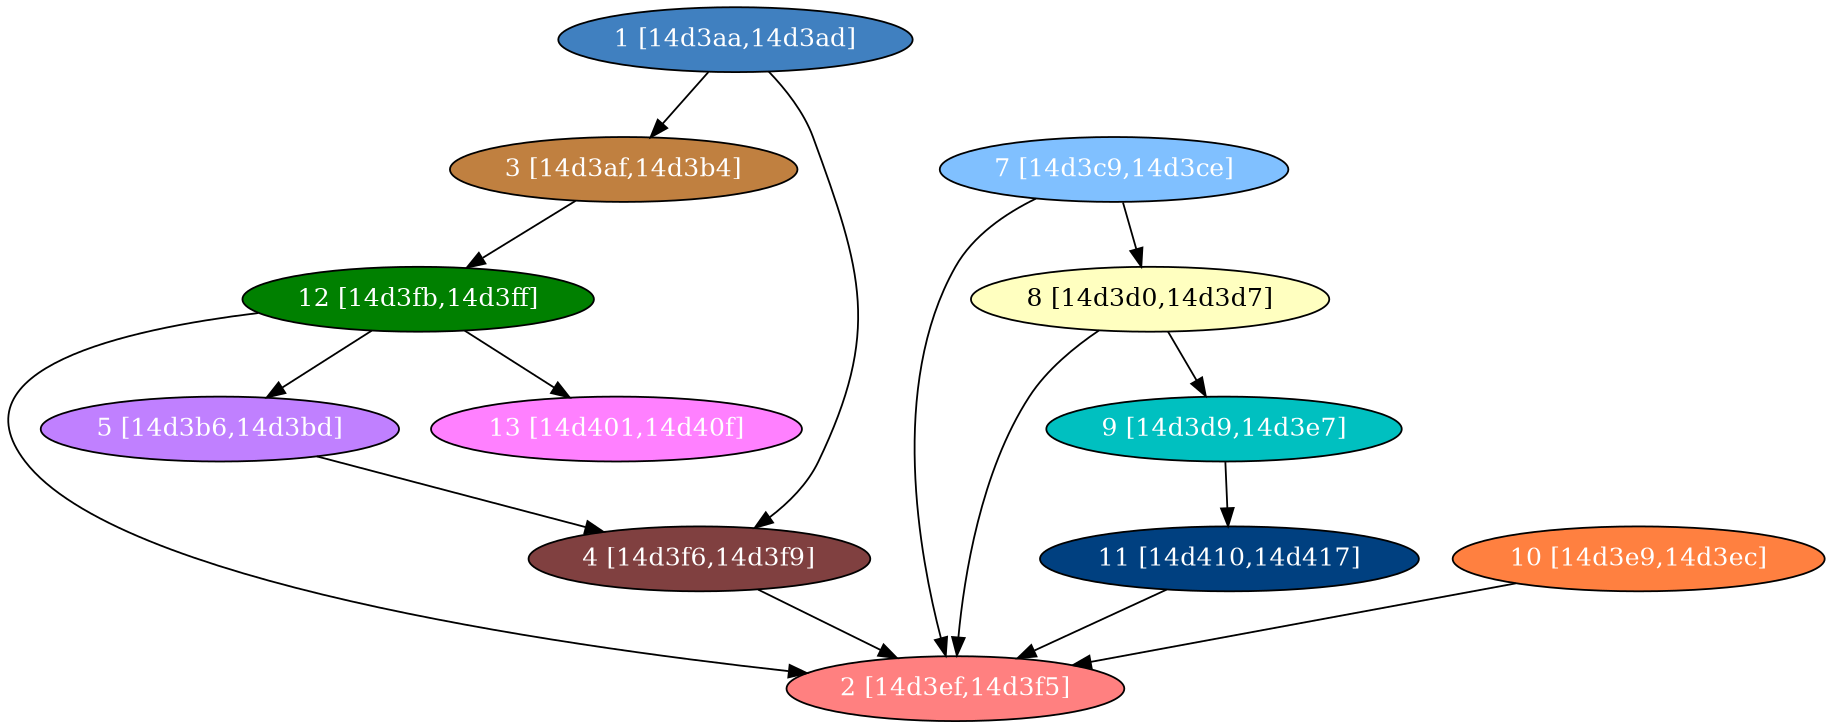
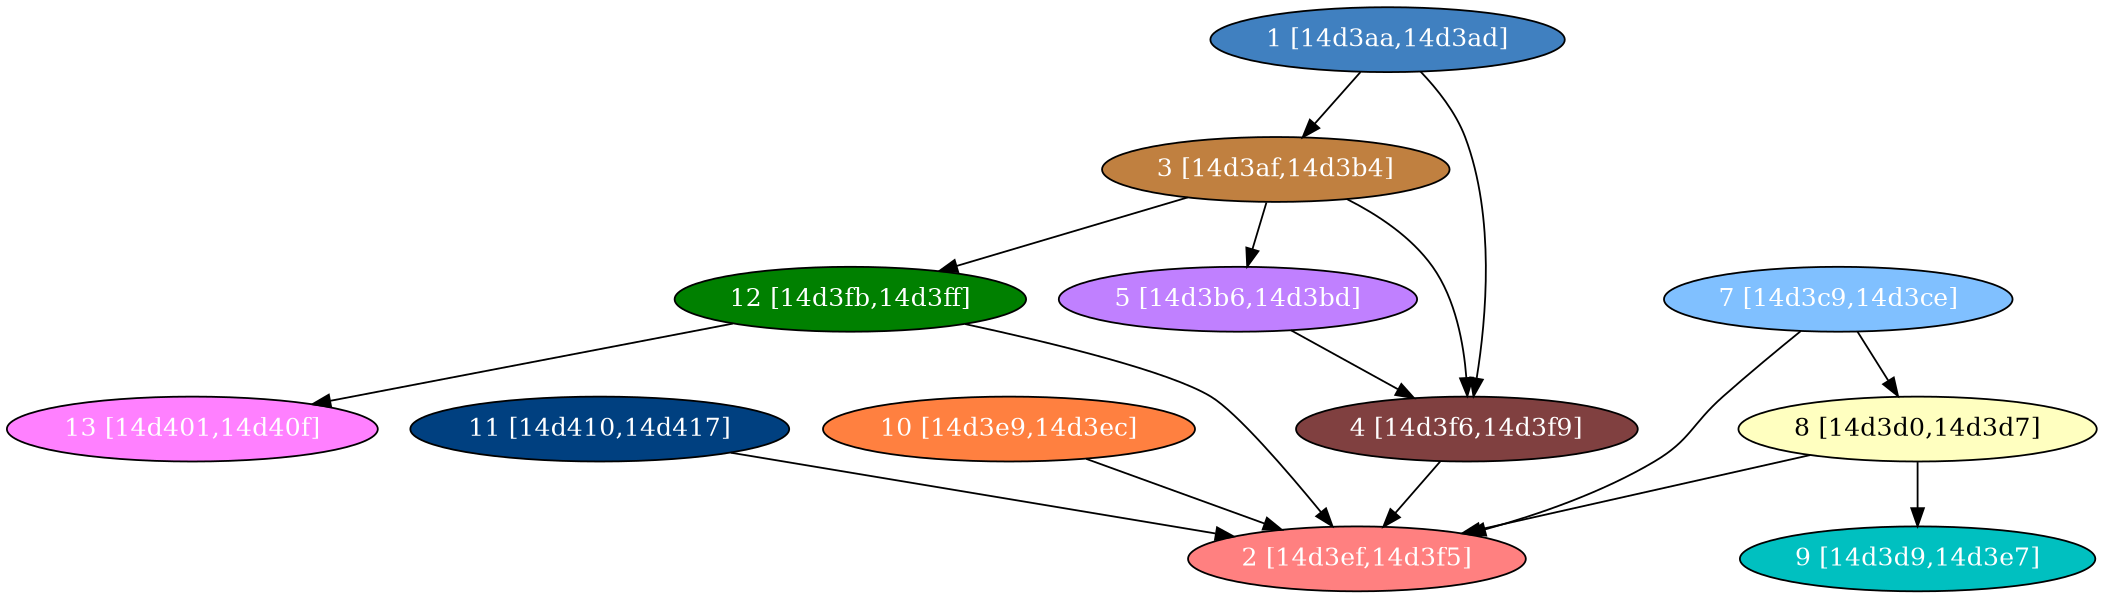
none -> (1435, 270)
(327, 359) -> (1259, 226)
(1226, 485) -> none
